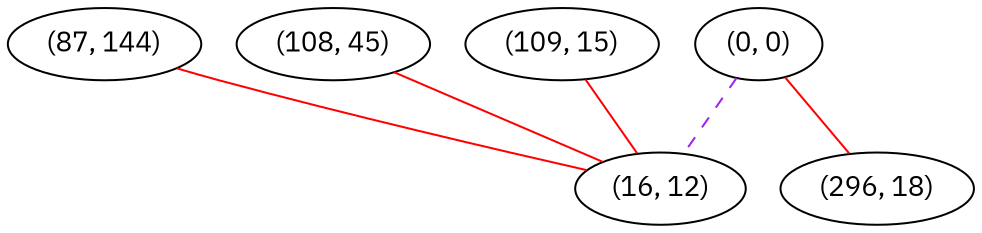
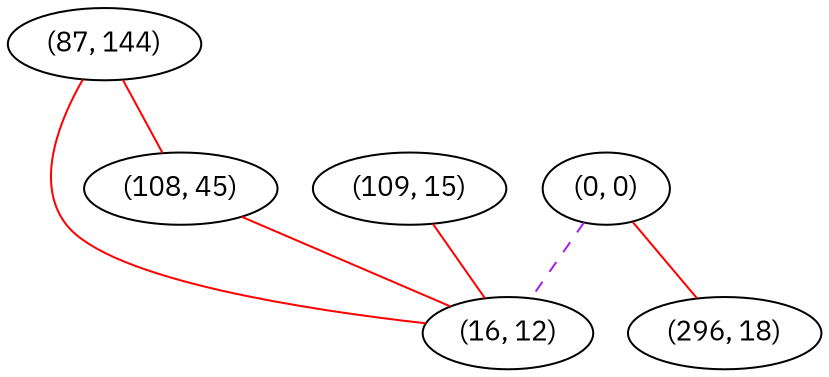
none -> (143, 117)
